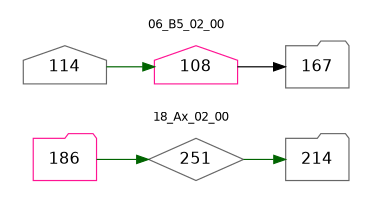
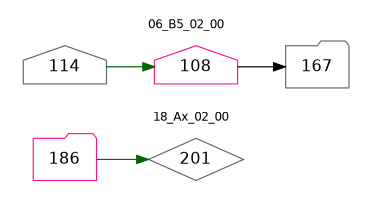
(196, 159) -> (196, 159)
(317, 159) -> none
